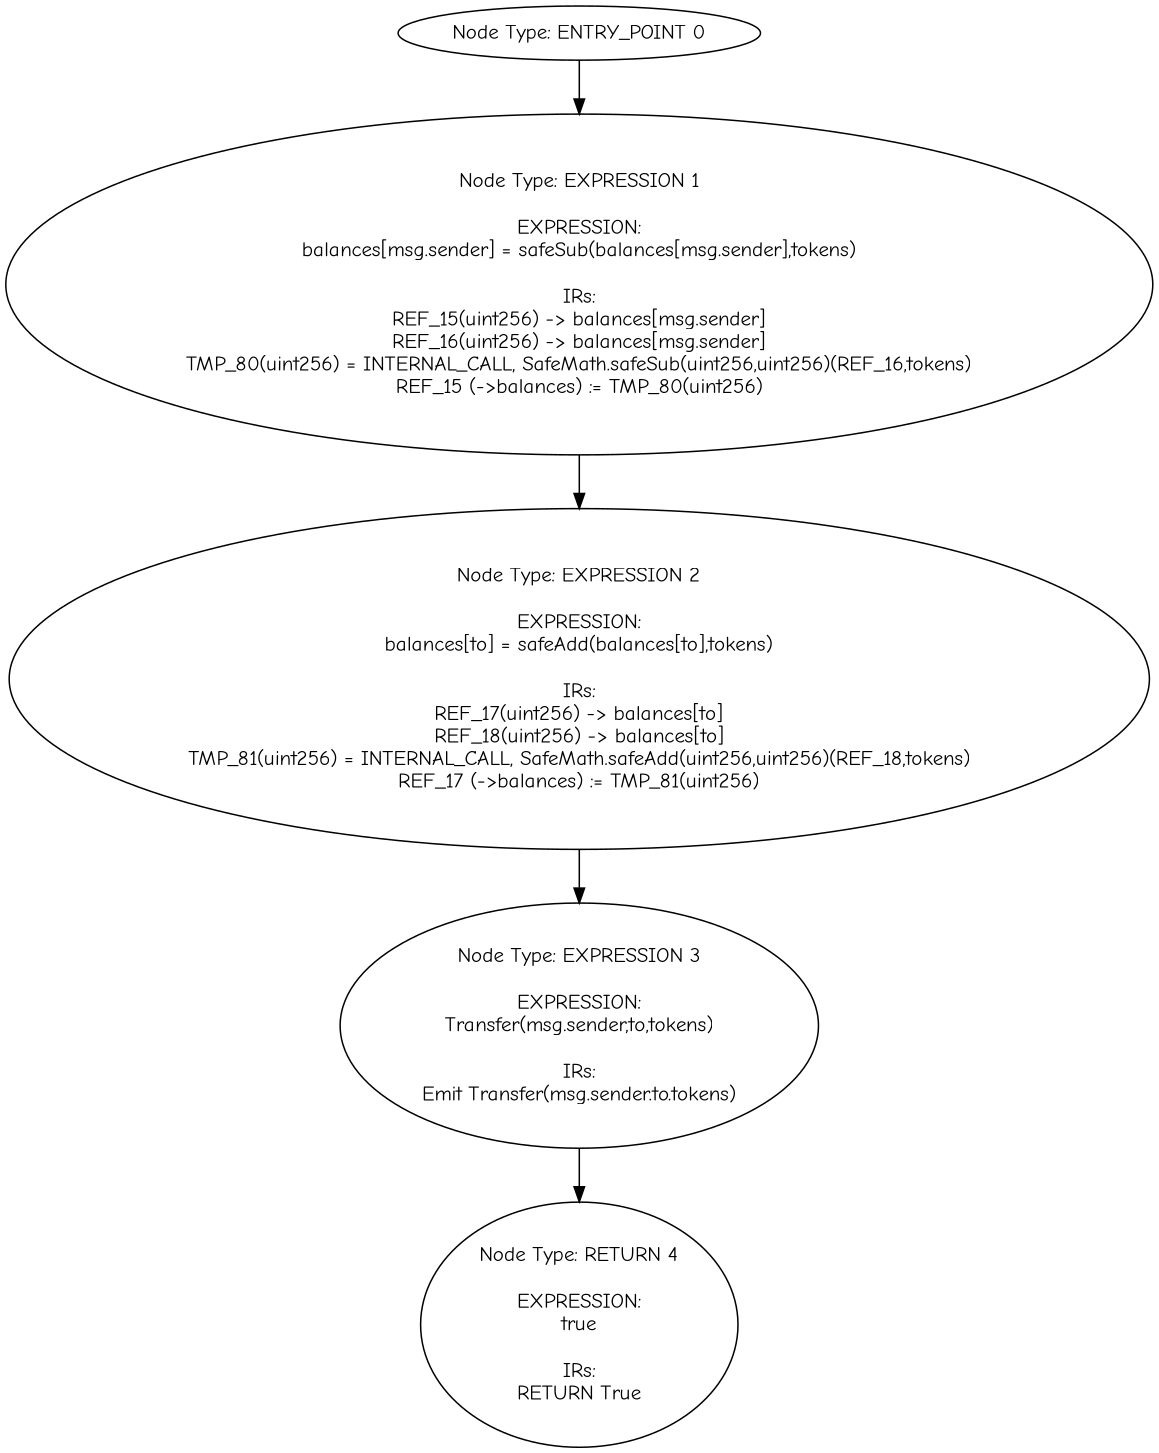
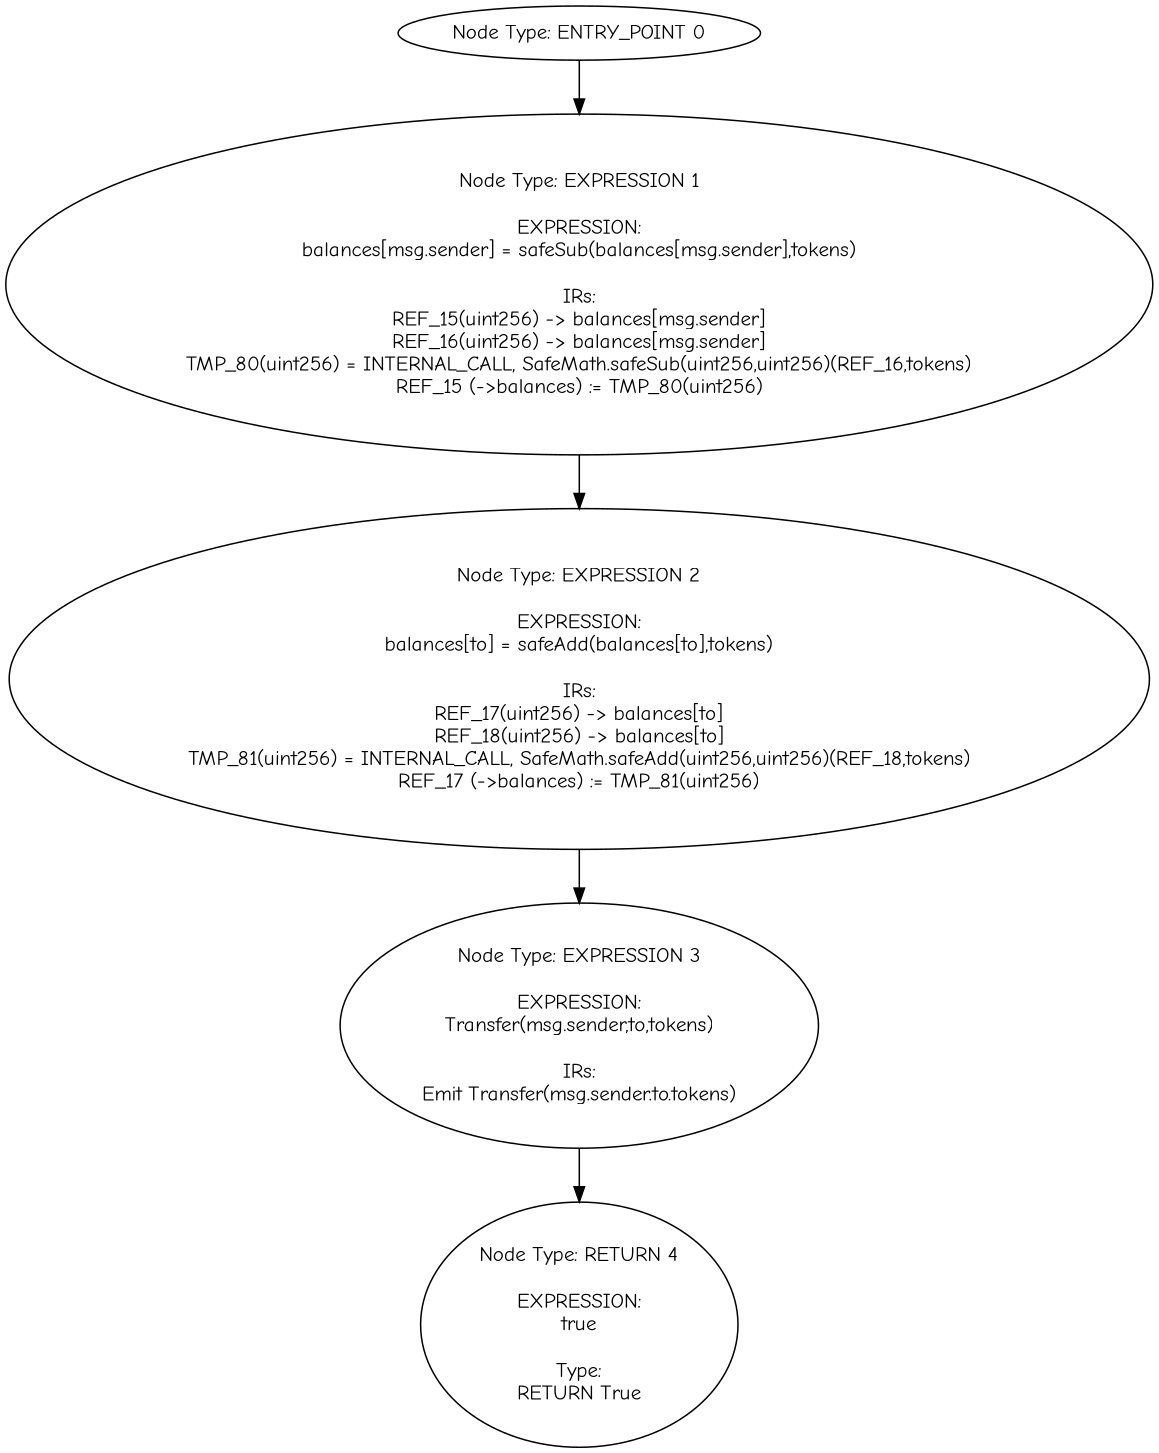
(579, 1325) -> (579, 1325)
